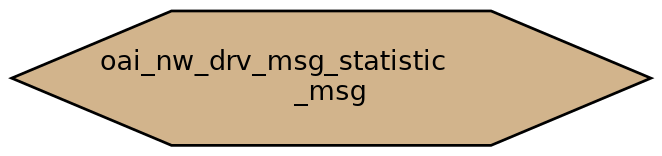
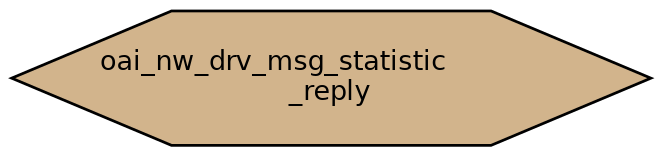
(331, 78) -> (331, 78)
